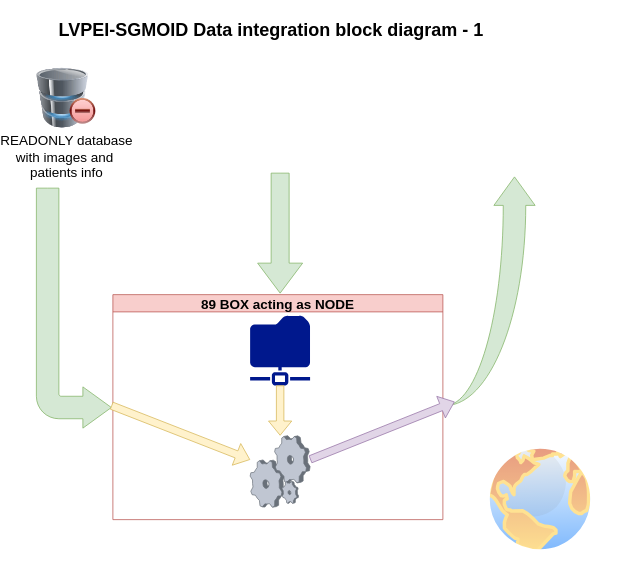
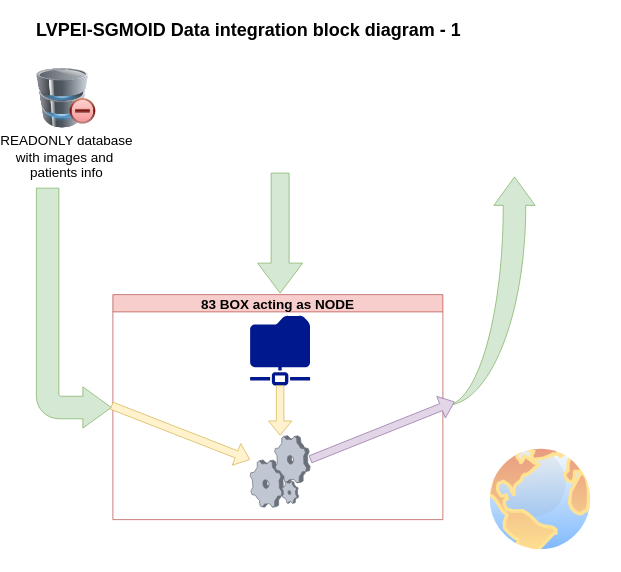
(280, 34) -> (258, 34)
(278, 304) -> (278, 304)
